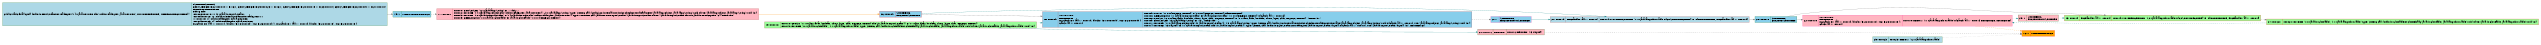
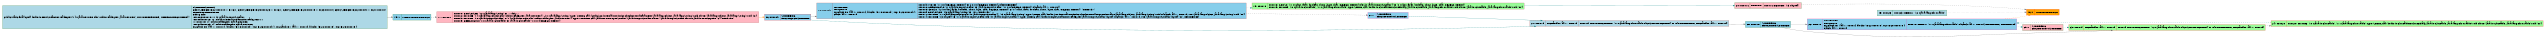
(908, 15) -> (795, 18)
(1784, 21) -> (1776, 26)
(1908, 21) -> (1912, 24)
(1039, 23) -> (1248, 8)
